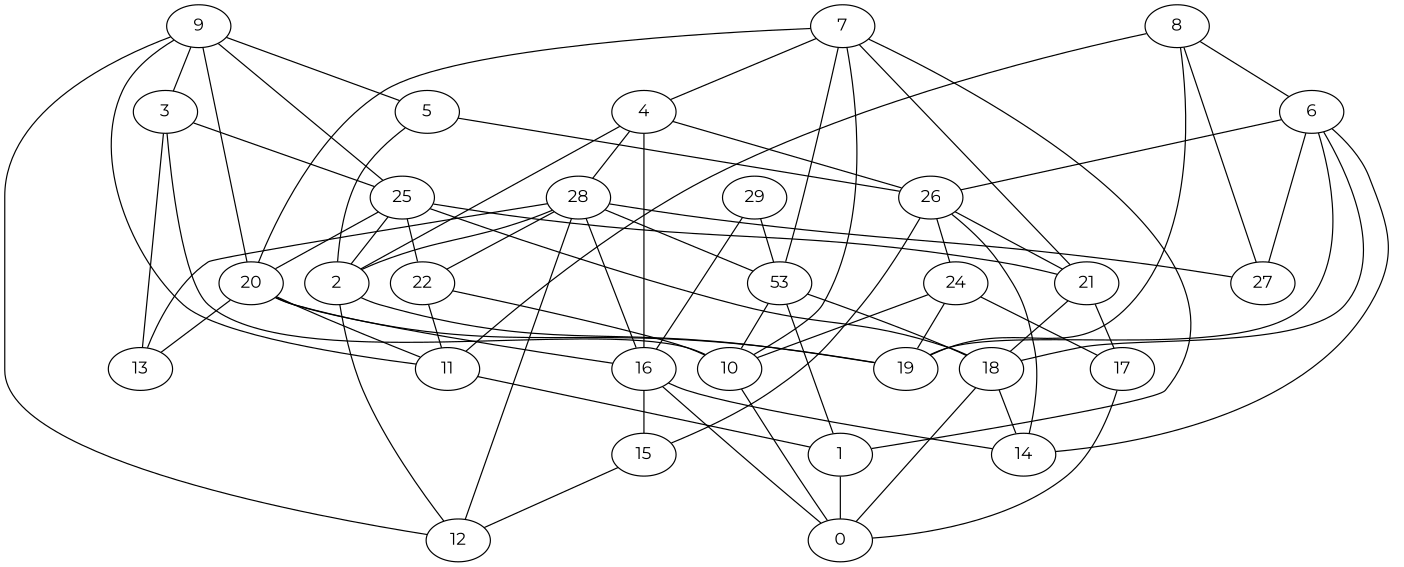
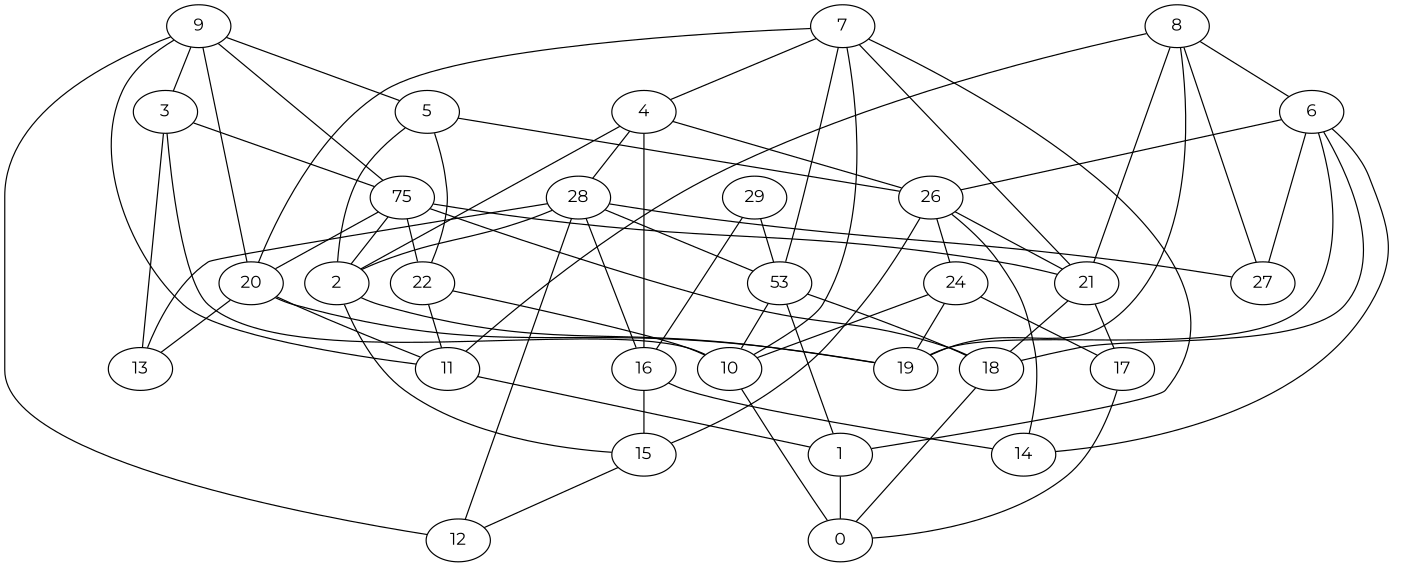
none -> (1130, 160)
(402, 198) -> (402, 198)
(500, 240) -> (447, 198)
(511, 347) -> none
(1007, 412) -> none
(377, 420) -> (454, 418)
(741, 455) -> none
